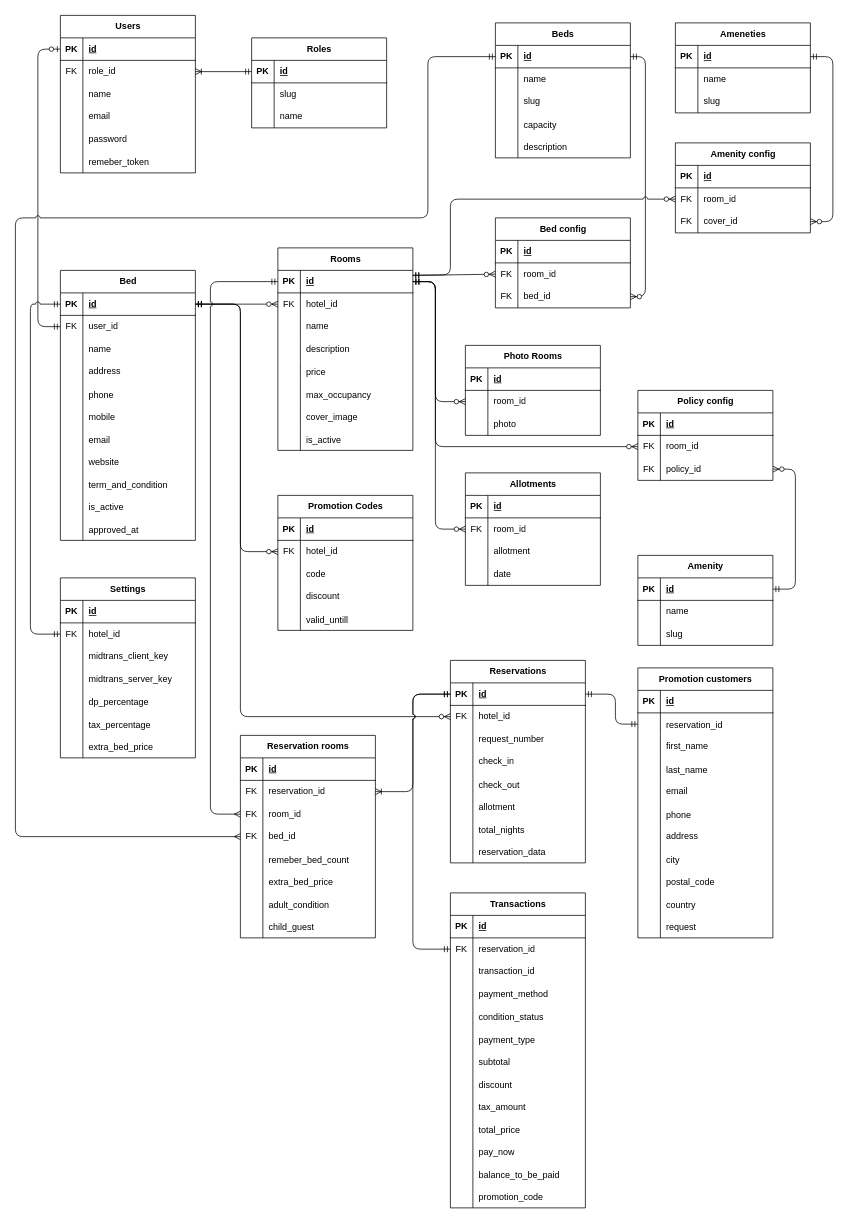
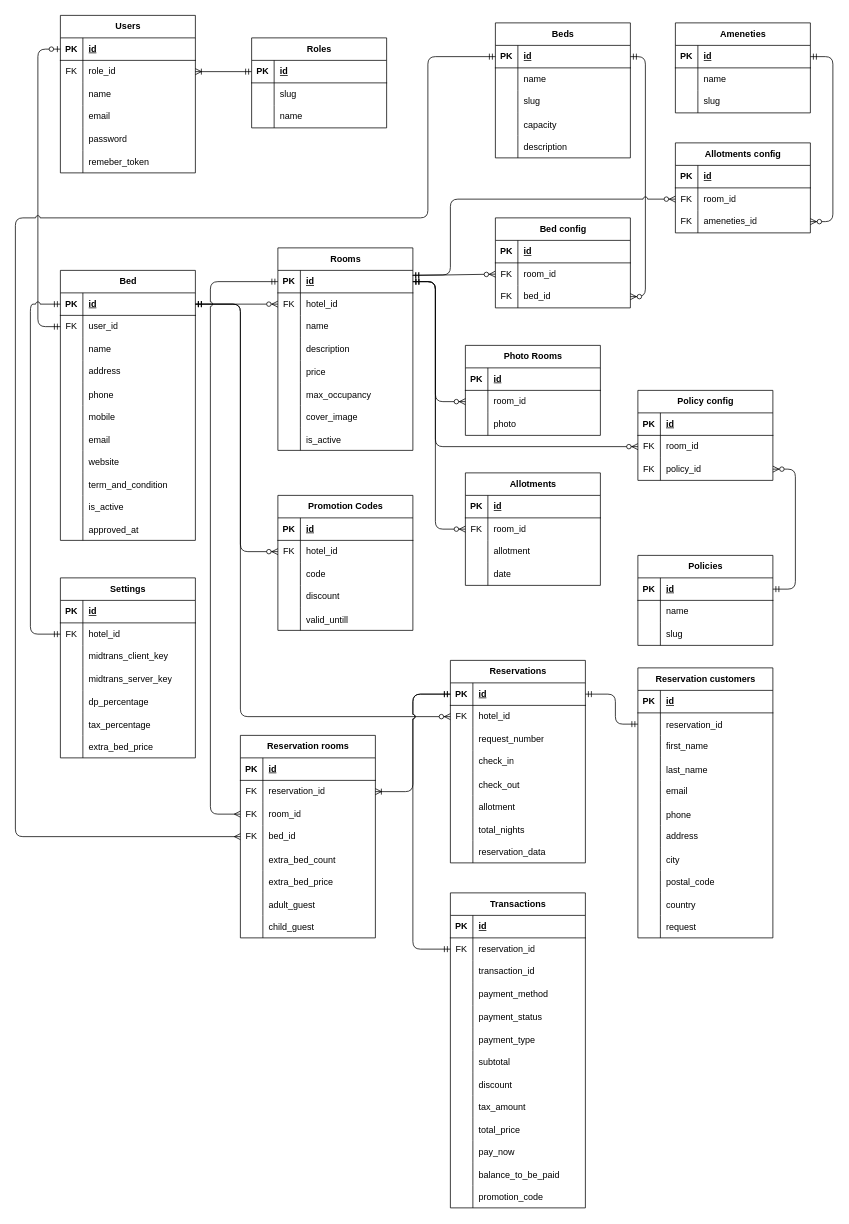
(743, 154) -> (743, 154)
(723, 222) -> (732, 222)
(706, 567) -> (706, 567)
(706, 679) -> (706, 679)
(311, 860) -> (306, 860)
(303, 905) -> (295, 905)
(516, 1017) -> (514, 1017)
